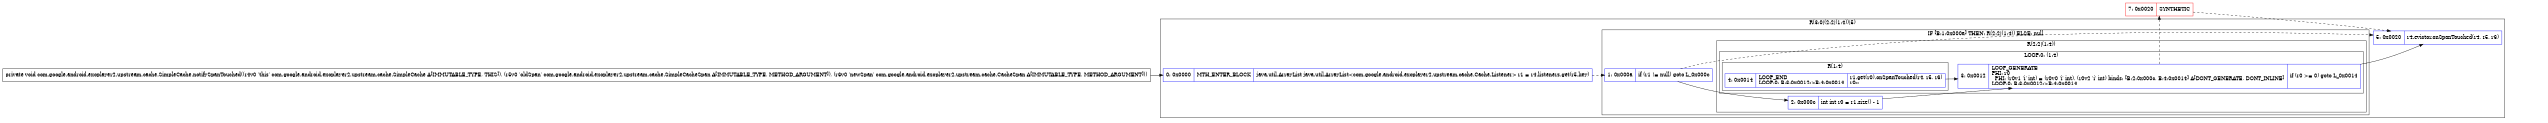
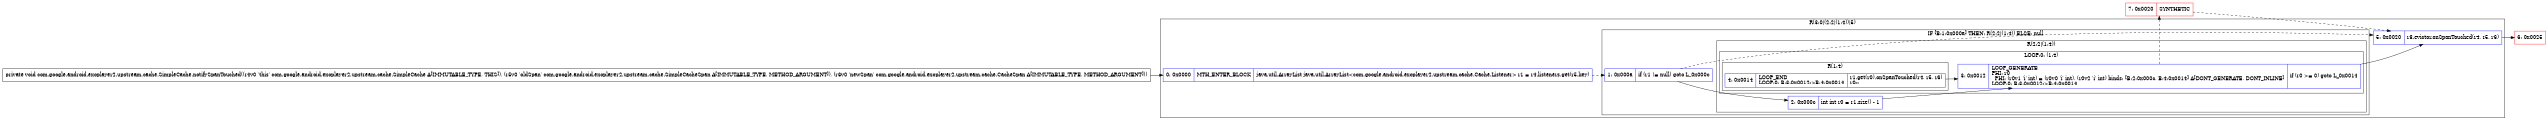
(2453, 37) -> (2453, 37)
none -> (2530, 38)
